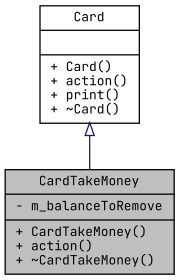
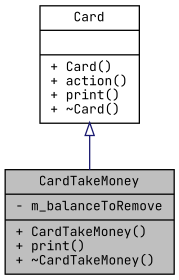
(55, 246) -> (51, 246)
